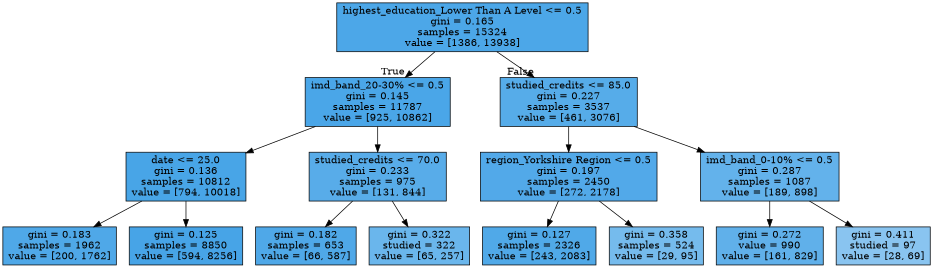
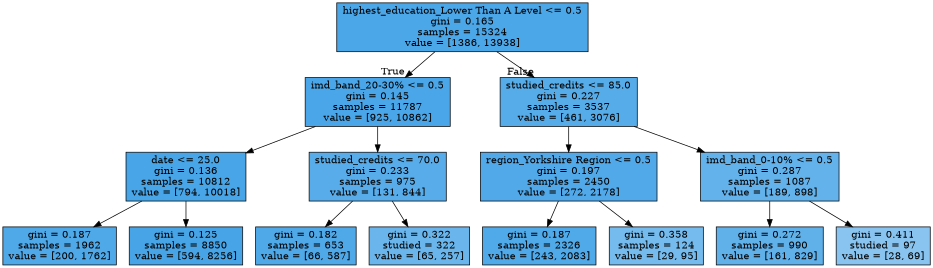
(60, 246) -> (60, 246)
(539, 246) -> (539, 246)
(656, 246) -> (656, 246)
(770, 246) -> (770, 246)
